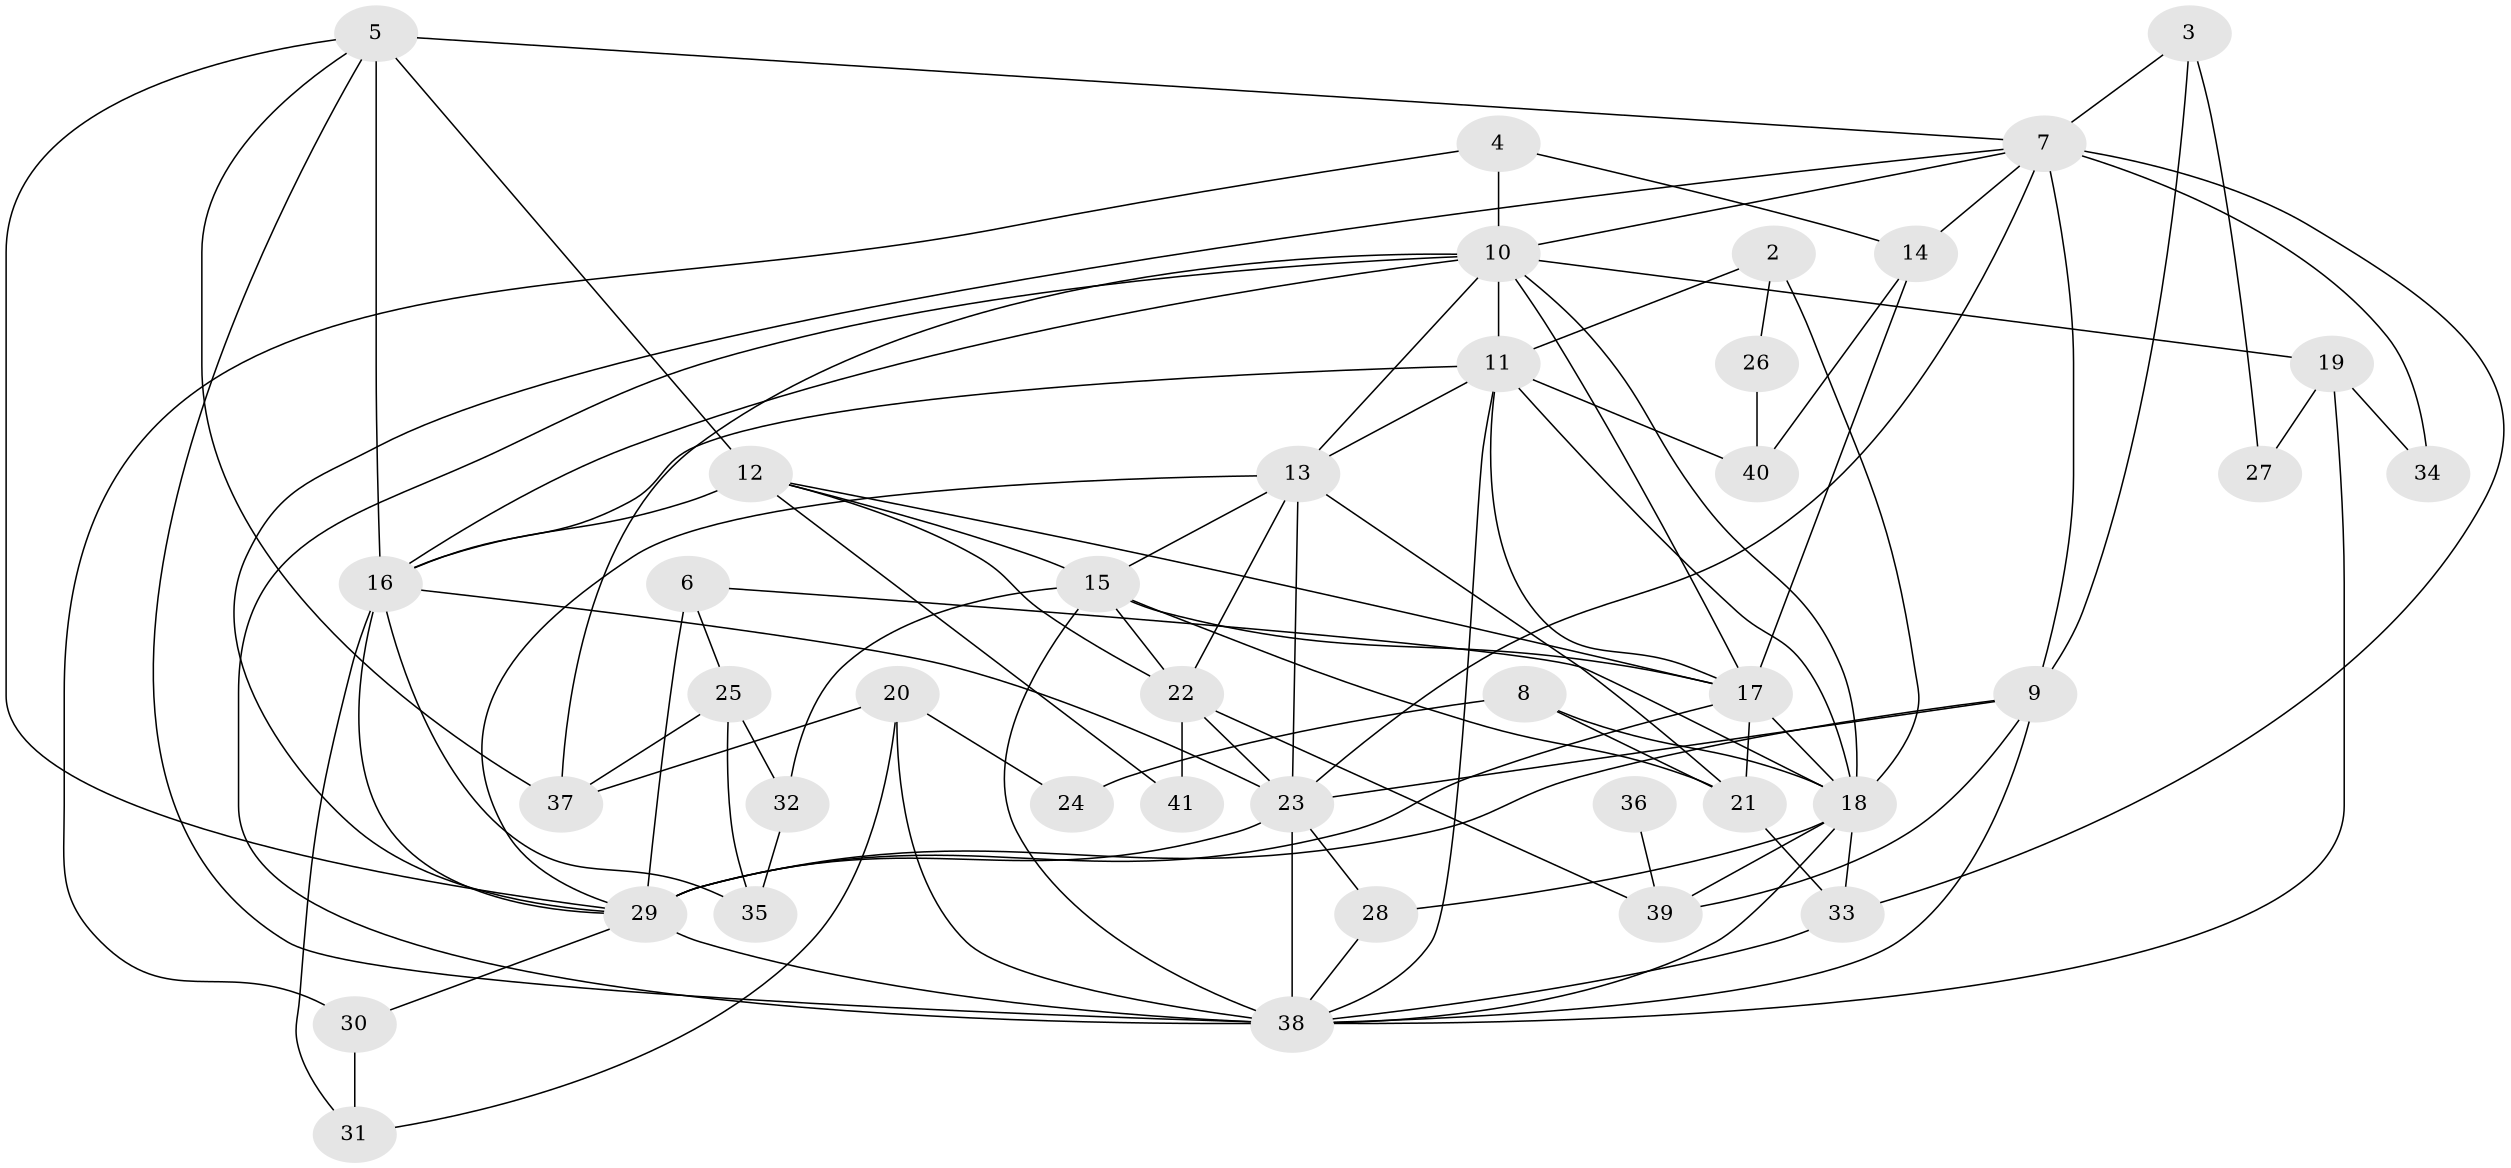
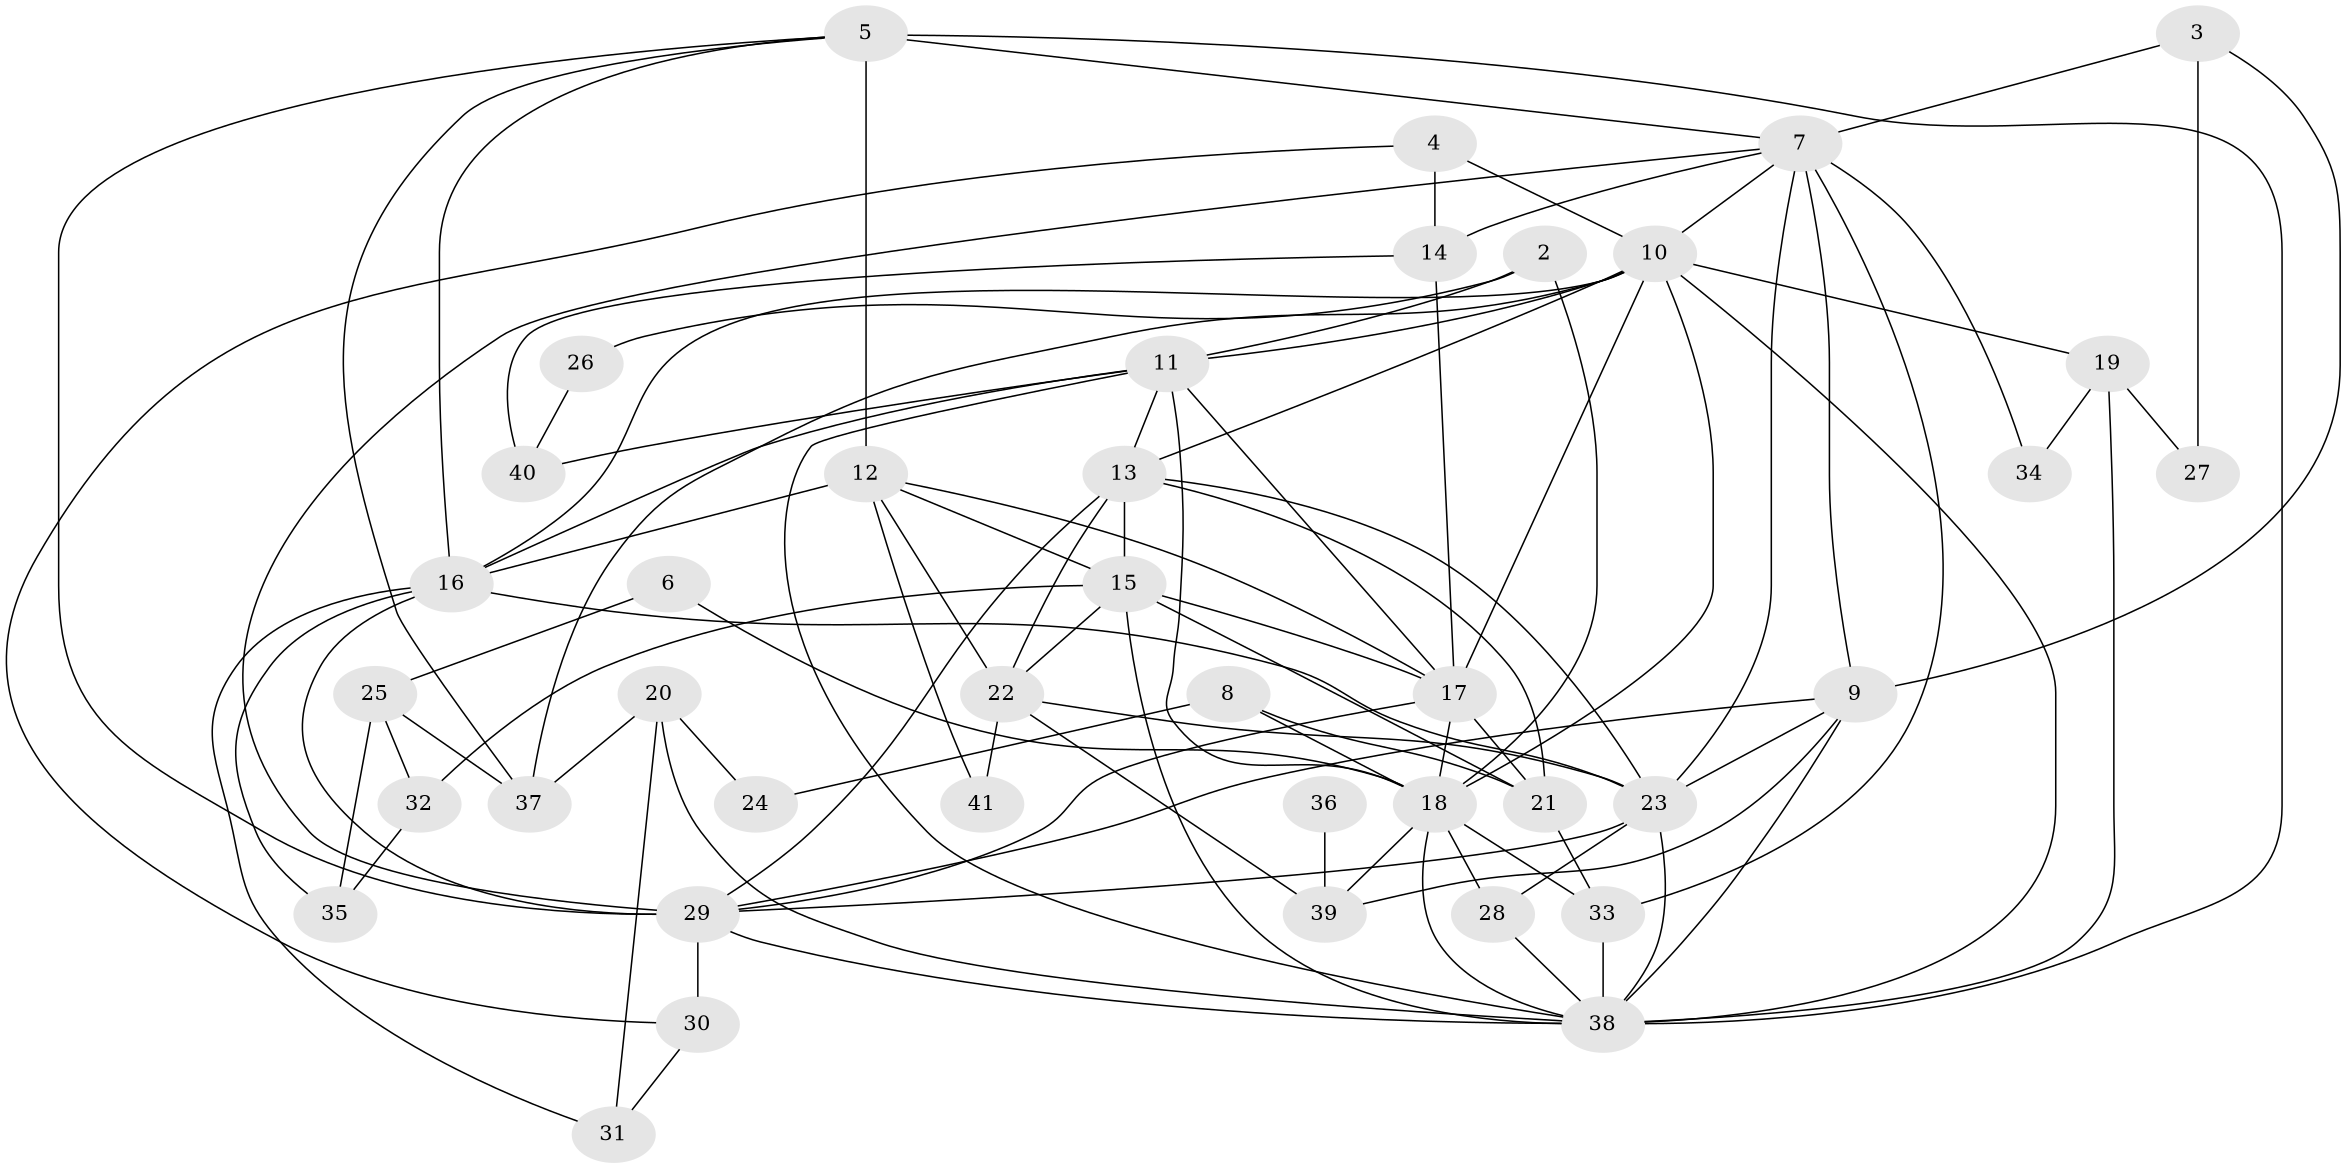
(664, 749) -> none
